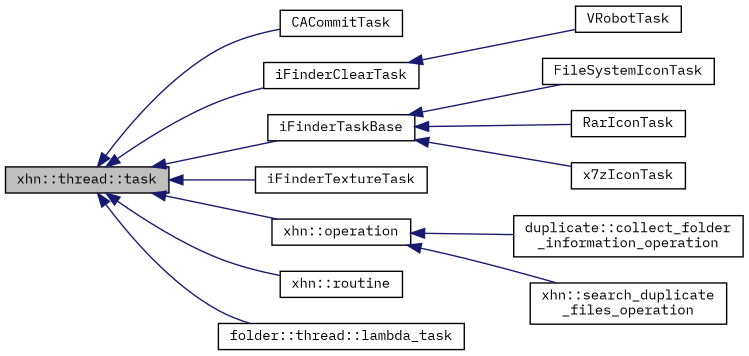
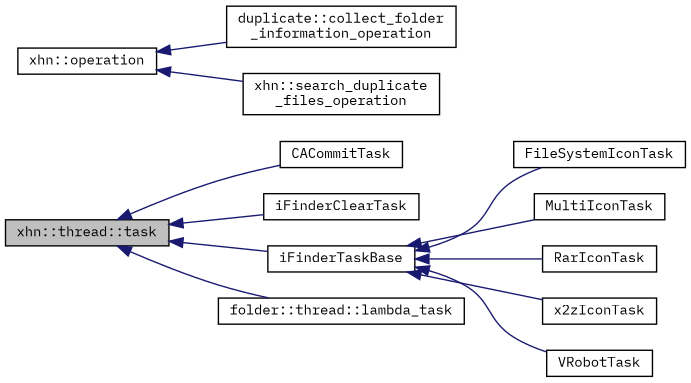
(499, 45) -> (489, 310)
(628, 176) -> (600, 311)
(341, 180) -> none
none -> (600, 207)
(221, 208) -> none
(341, 284) -> none
